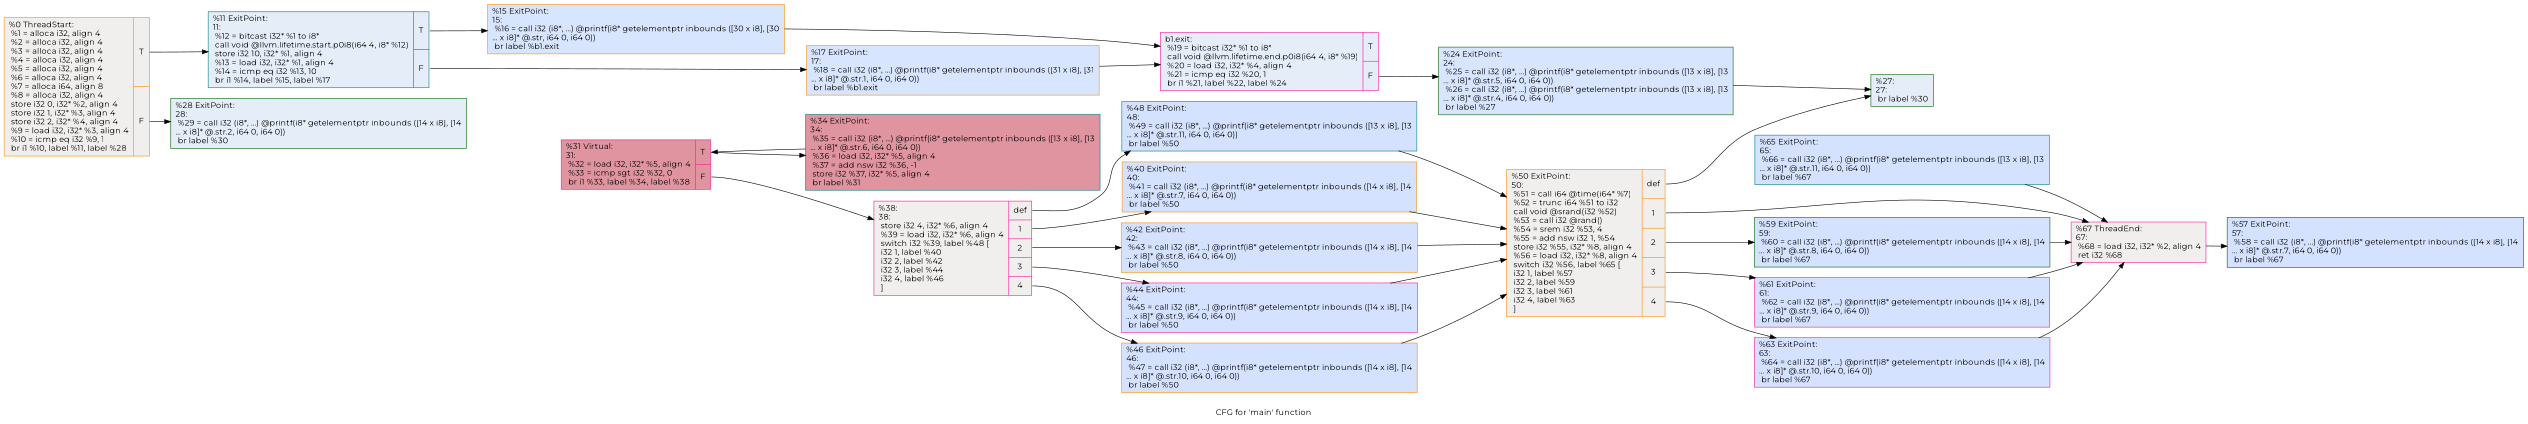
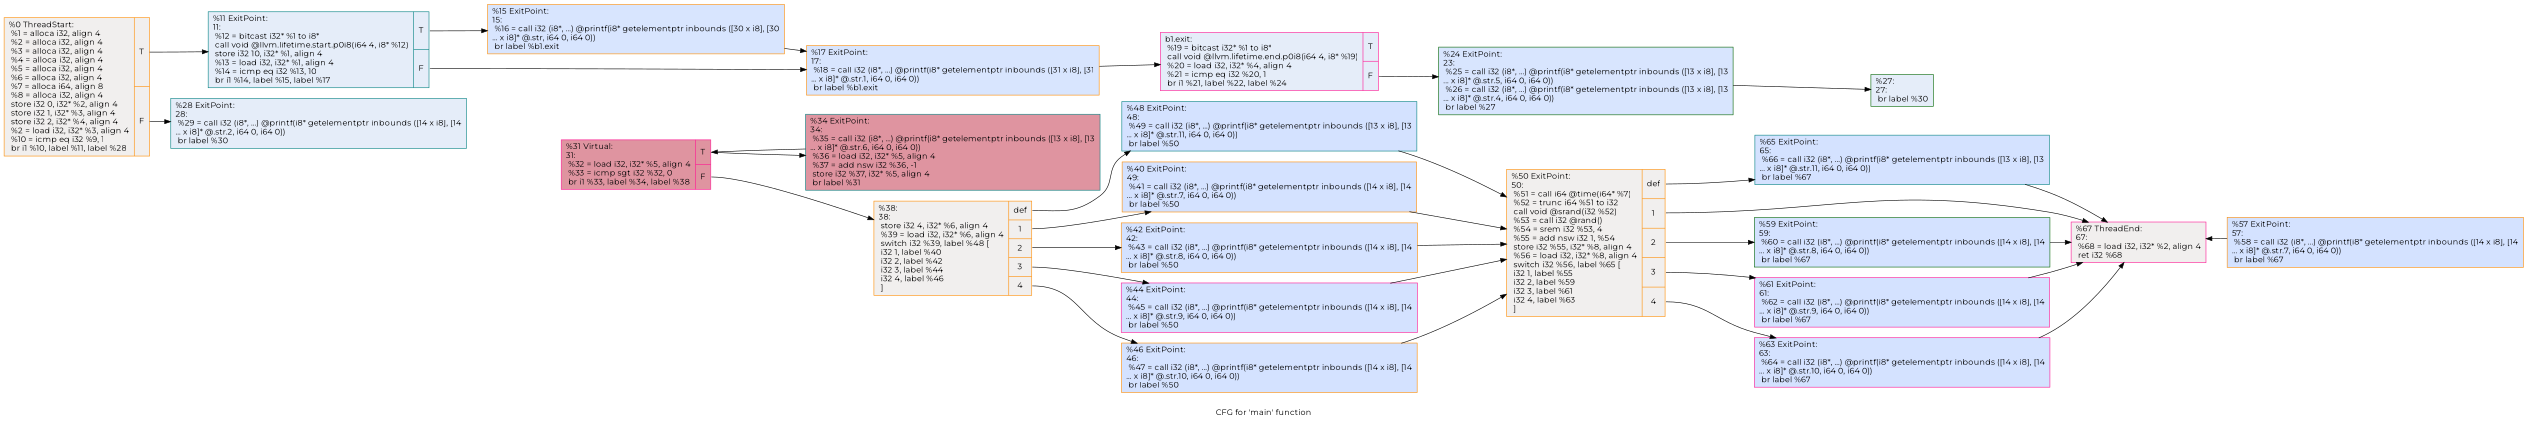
(970, 33) -> (792, 50)
(1450, 63) -> (1450, 63)
(319, 123) -> (319, 123)
(1758, 128) -> (1707, 183)
(69, 131) -> (69, 131)
(1134, 178) -> (1134, 178)
(2375, 242) -> (2375, 242)
(2214, 246) -> (2220, 239)
(953, 248) -> (953, 248)
(1542, 274) -> (1542, 274)
